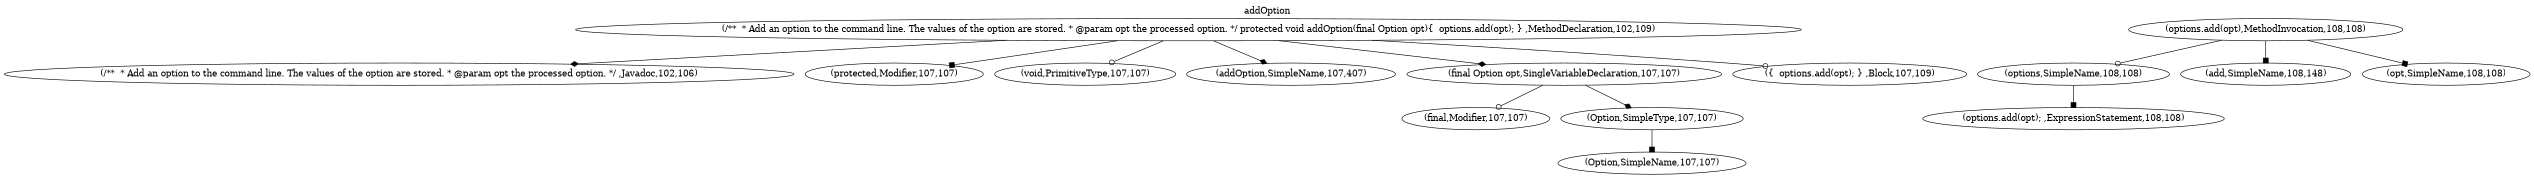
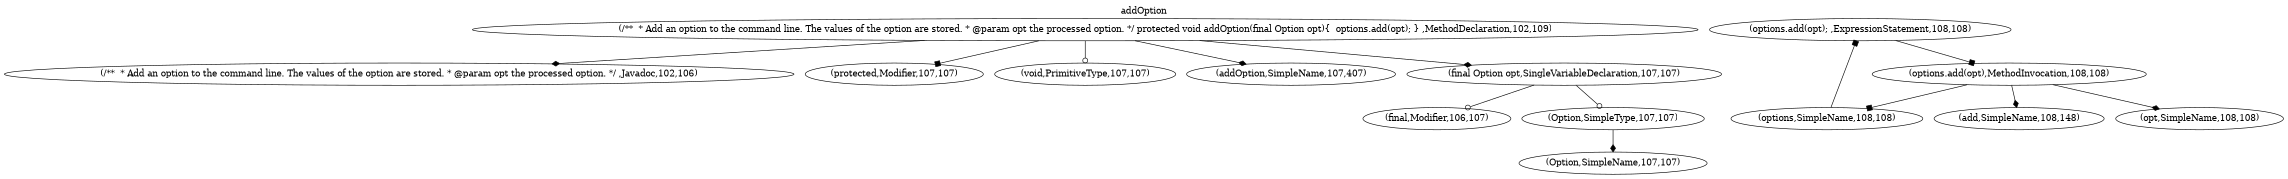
(2266, 49) -> (2013, 93)
none -> (1932, 51)
(2171, 52) -> (1920, 96)
(2354, 52) -> (2103, 96)
(1850, 74) -> none
(1605, 95) -> (1587, 95)
(1476, 119) -> (1437, 119)
(1652, 138) -> (1613, 137)
